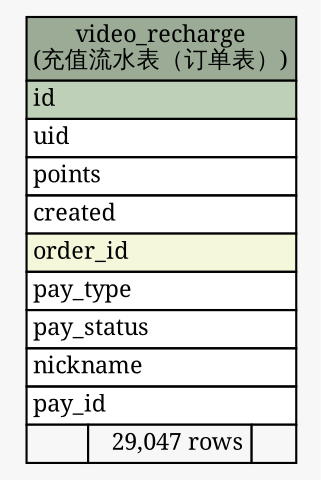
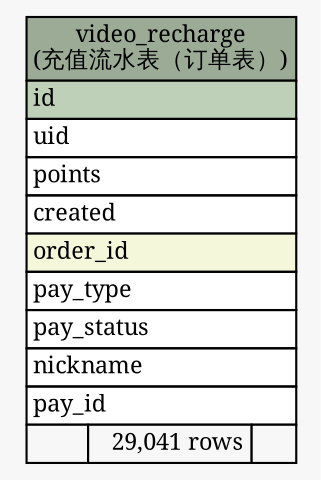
(178, 443) -> (178, 443)
